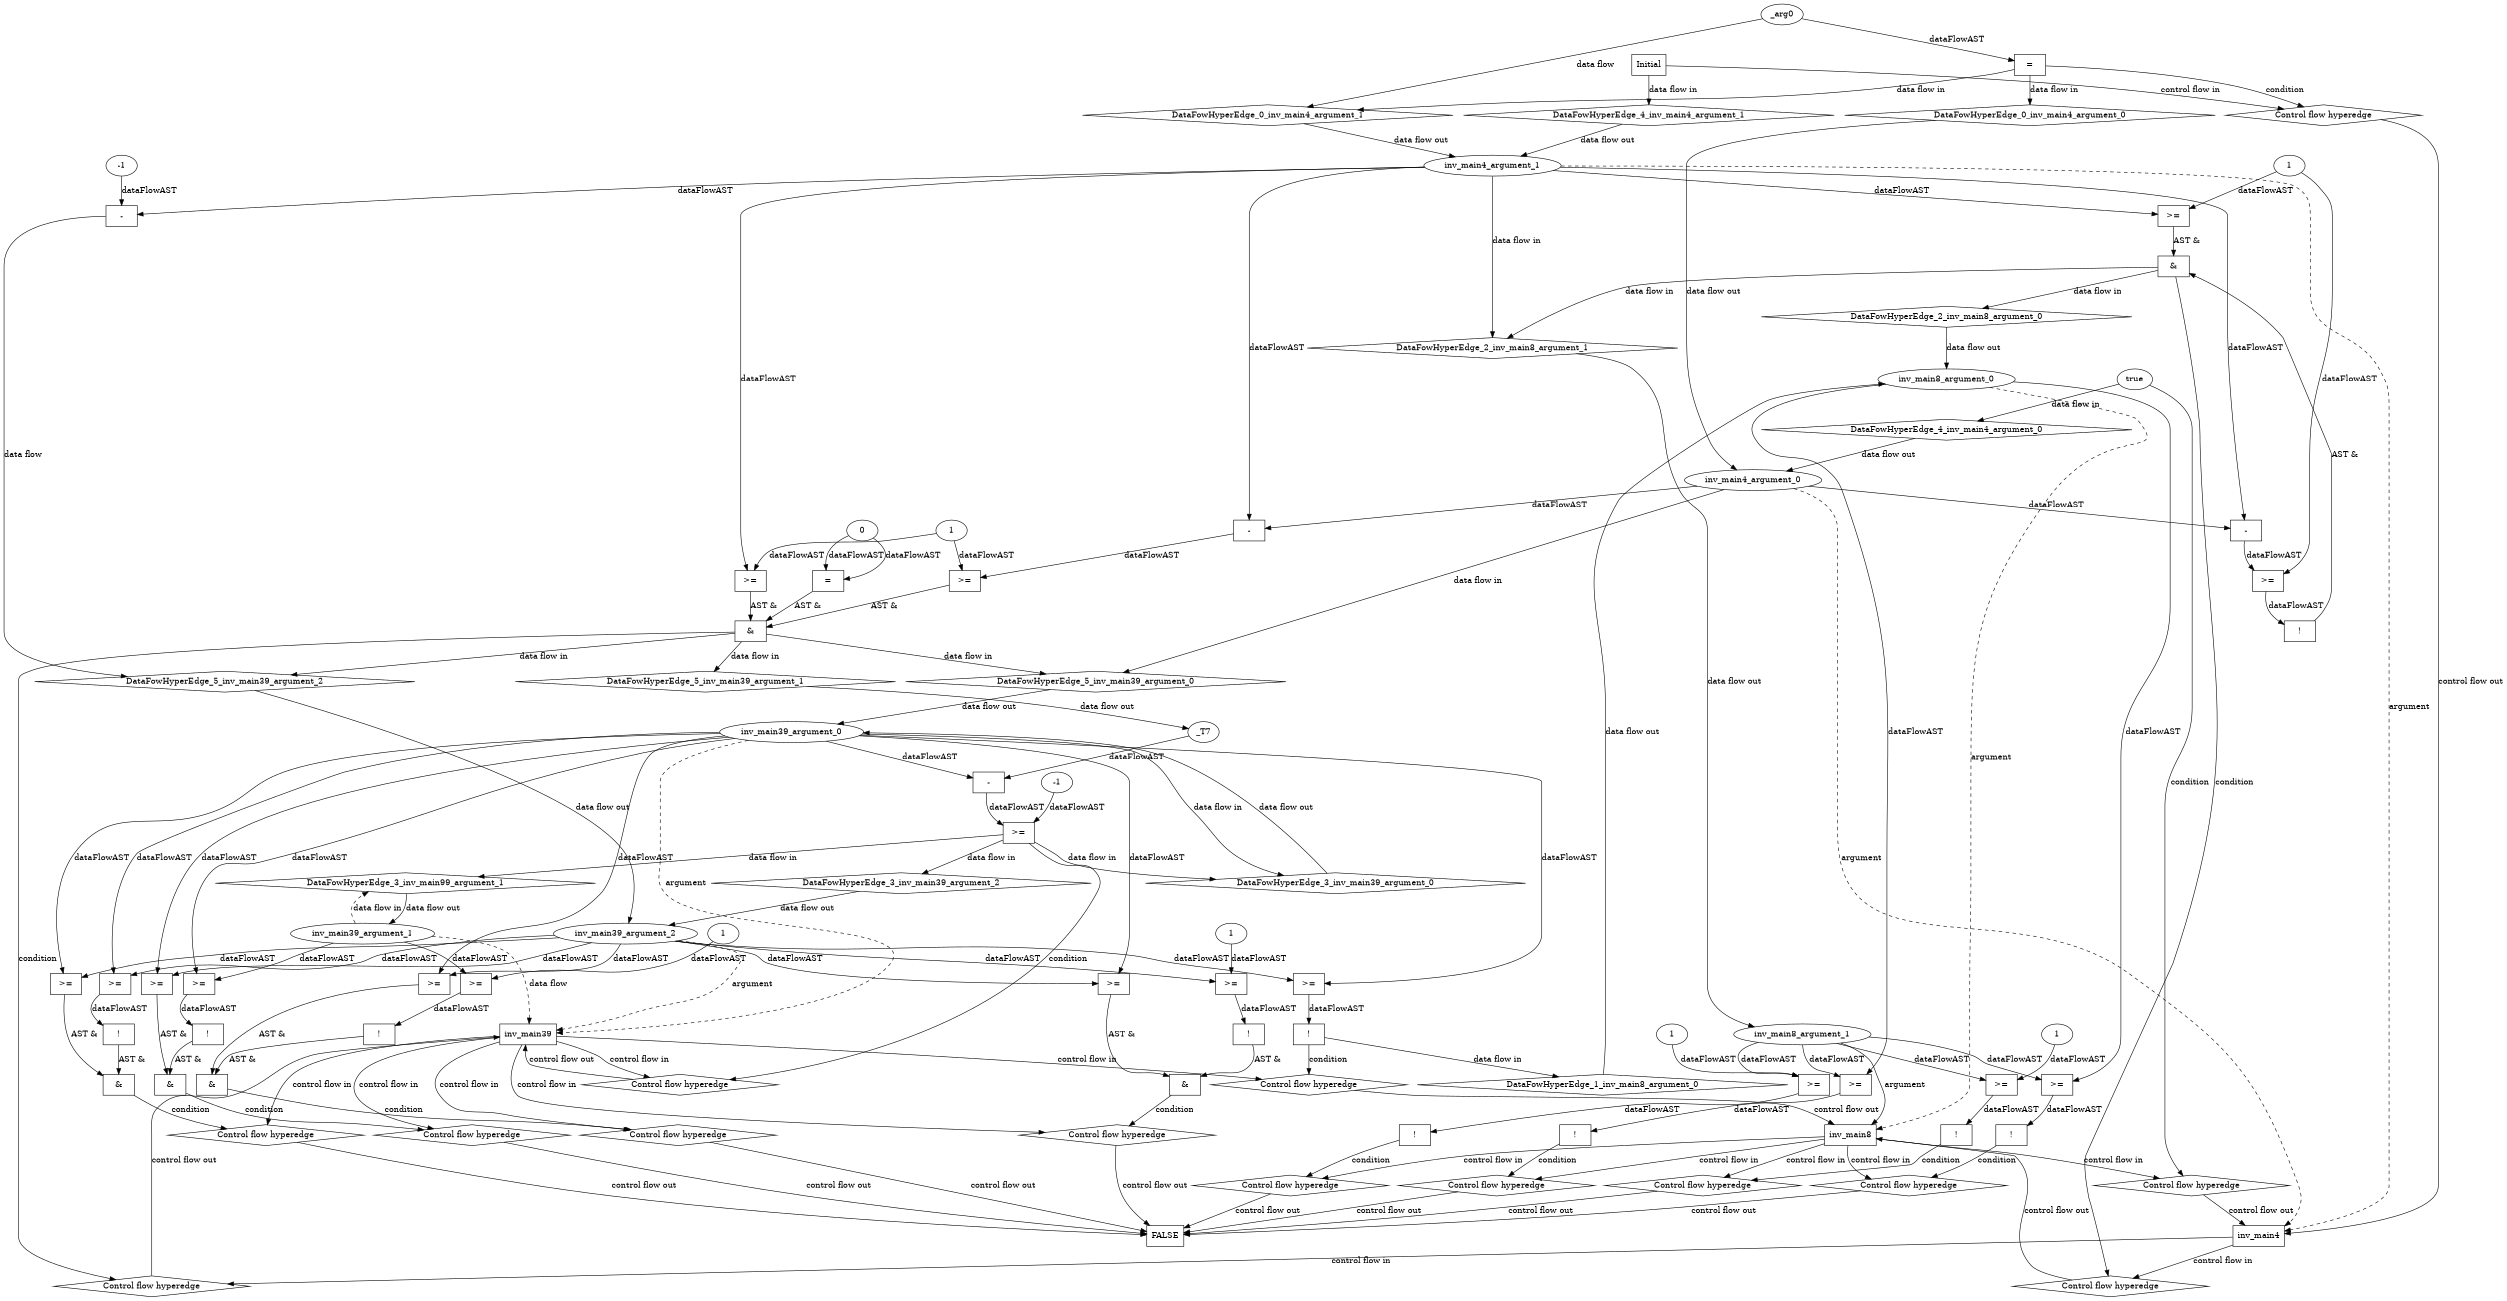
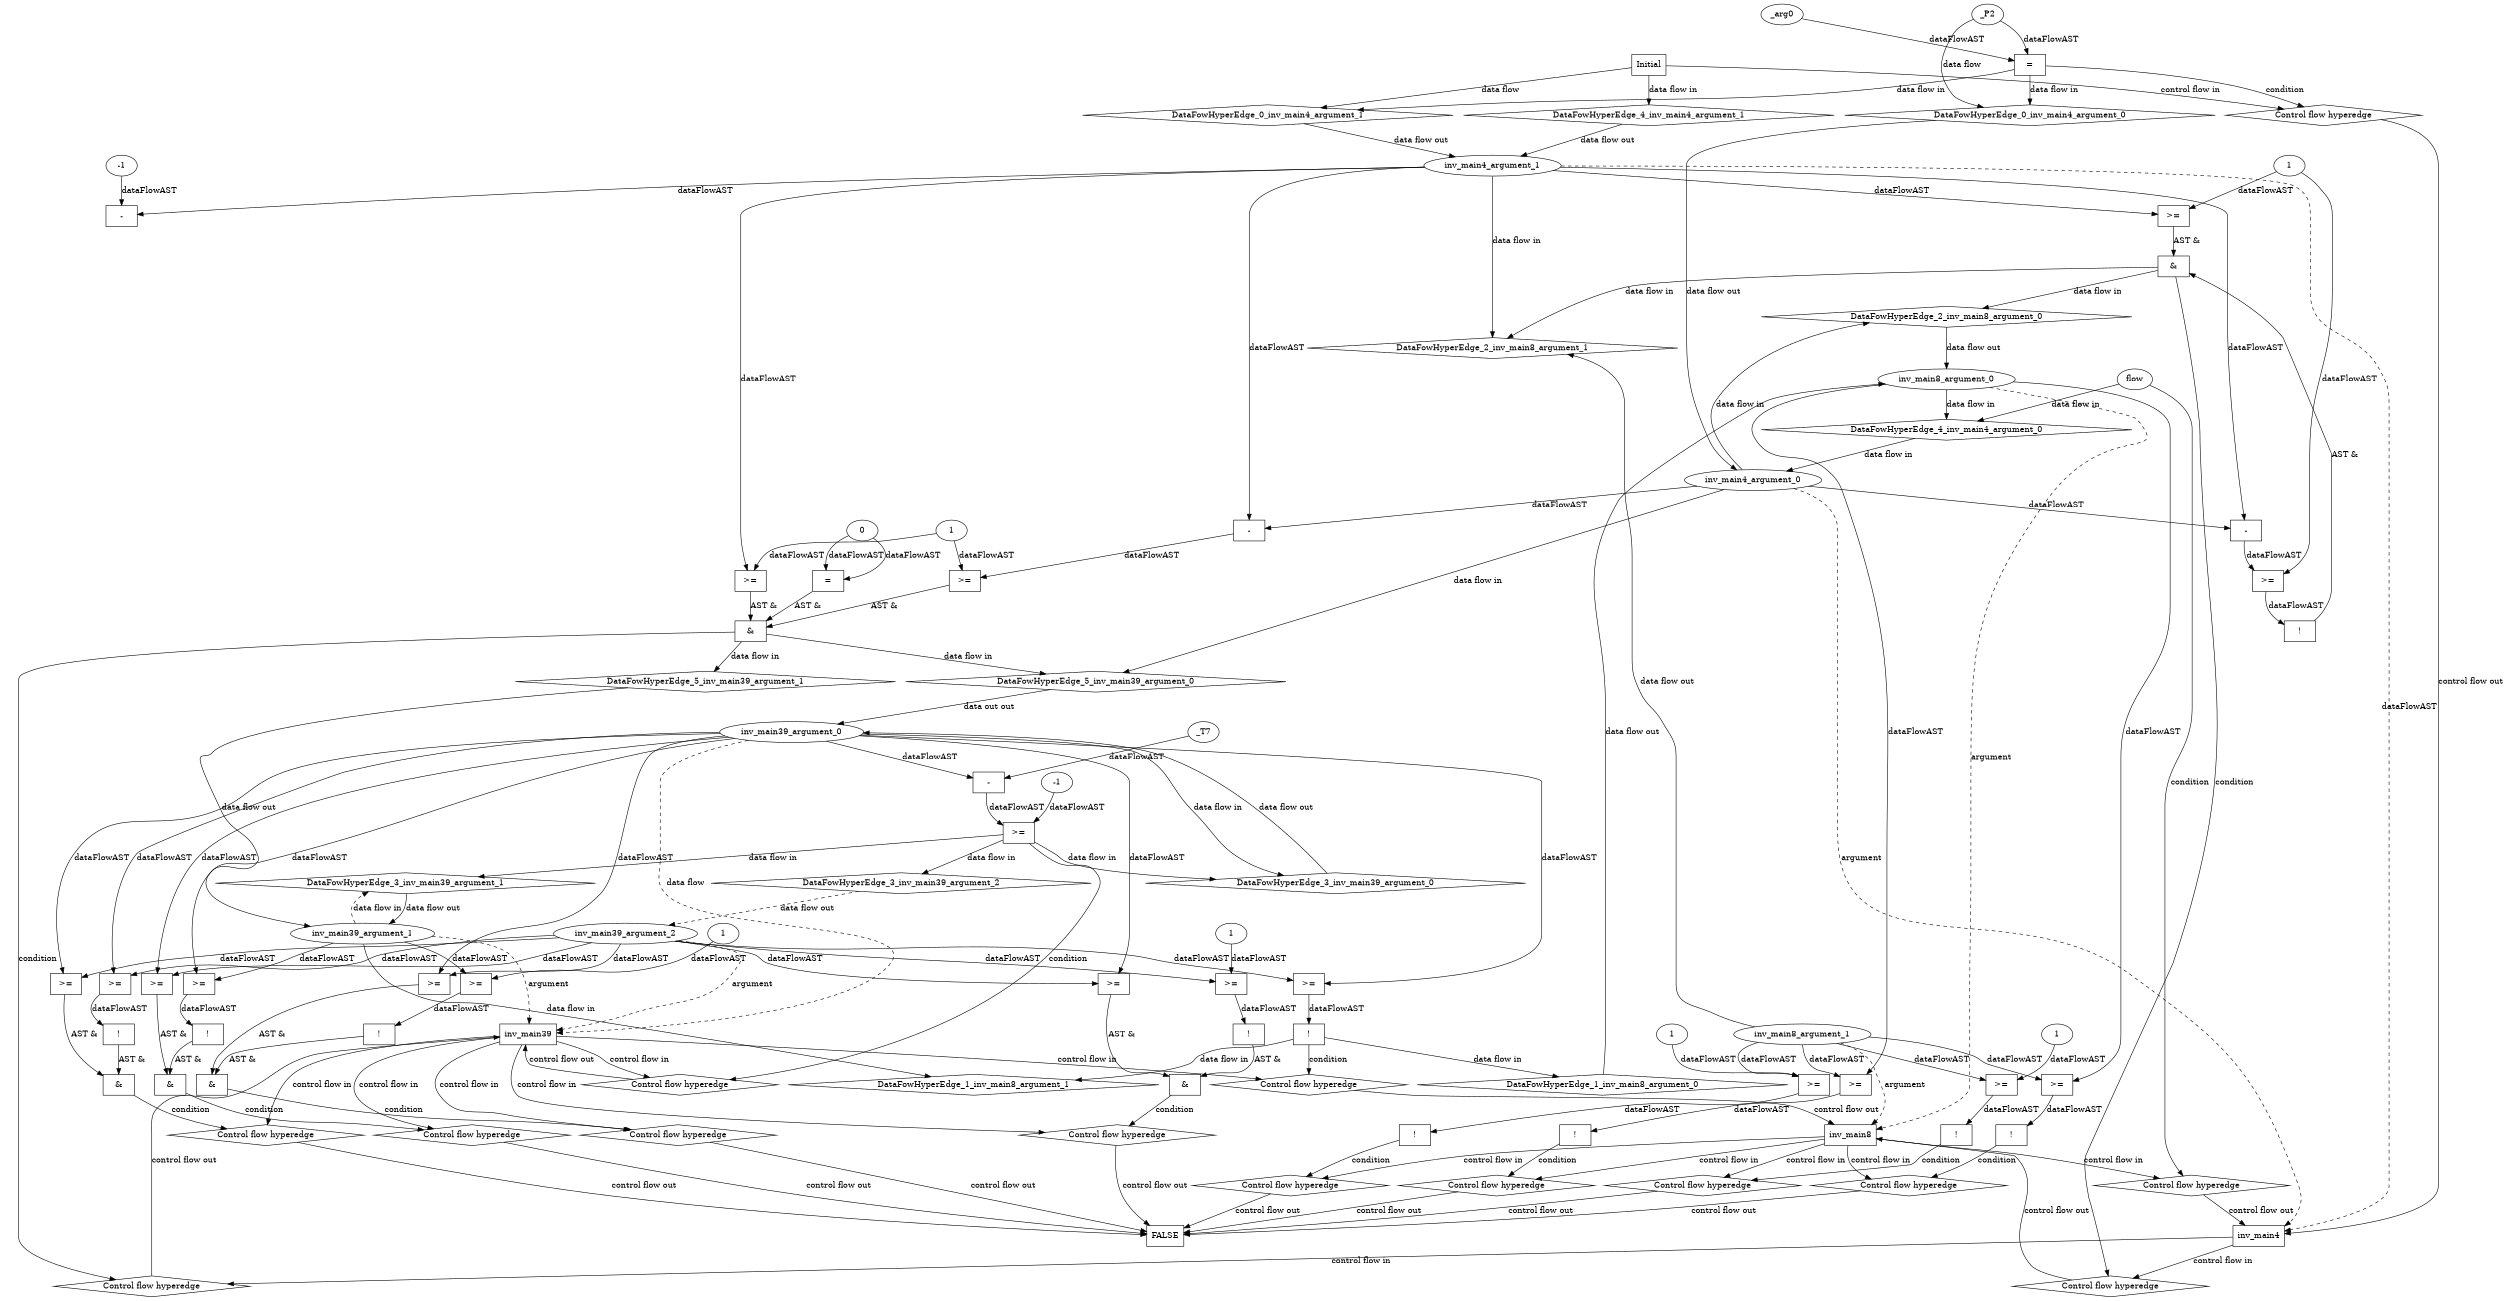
none -> (1988, 14)
(1538, 62) -> (1479, 87)
none -> (1748, 368)
(2135, 379) -> (2135, 379)
none -> (1947, 402)
(1889, 455) -> (1889, 455)
(1707, 667) -> (1649, 705)
(225, 682) -> none
(1005, 701) -> (264, 733)
(989, 707) -> (989, 707)
(2409, 707) -> (2409, 707)
(405, 883) -> (405, 883)
(686, 883) -> (686, 883)
(767, 908) -> (767, 908)
(548, 984) -> (548, 984)
(1877, 1075) -> (1877, 1075)
none -> (974, 1085)
